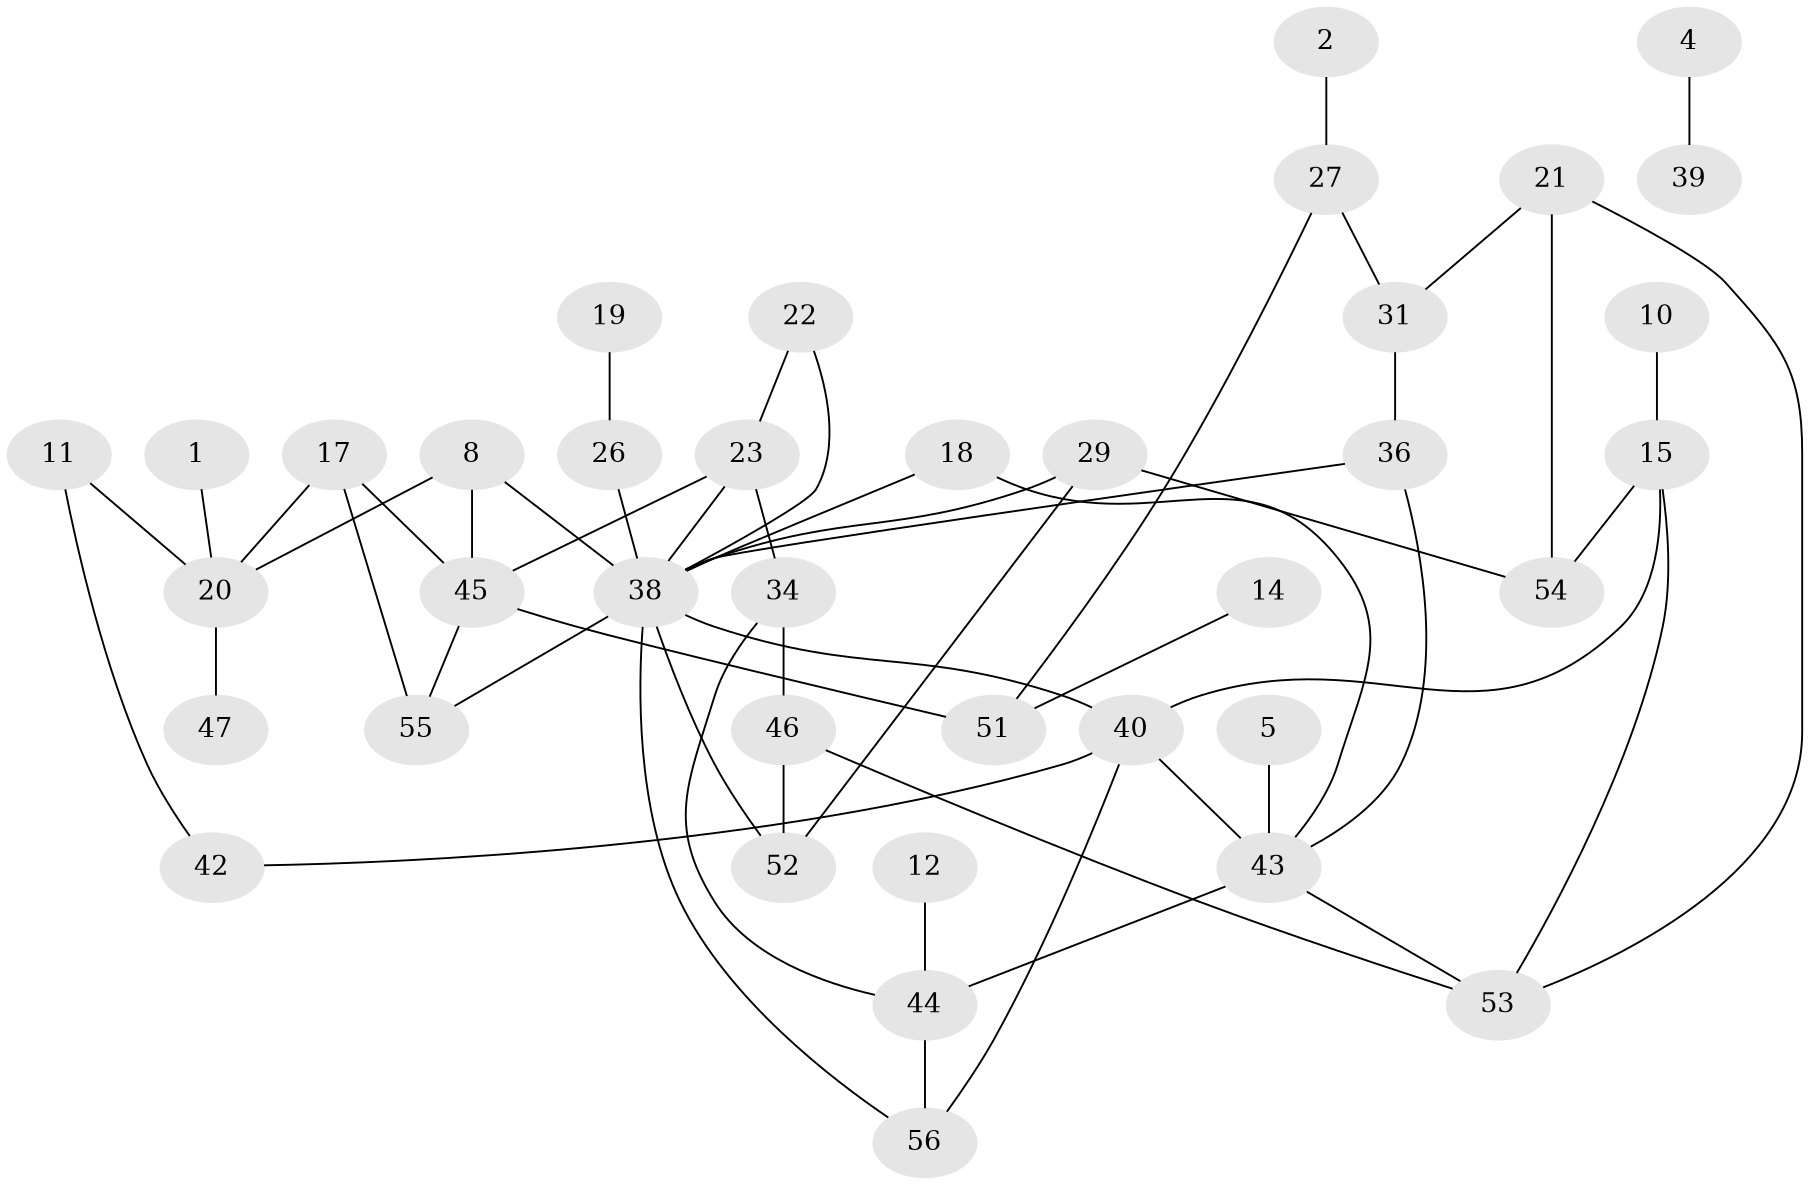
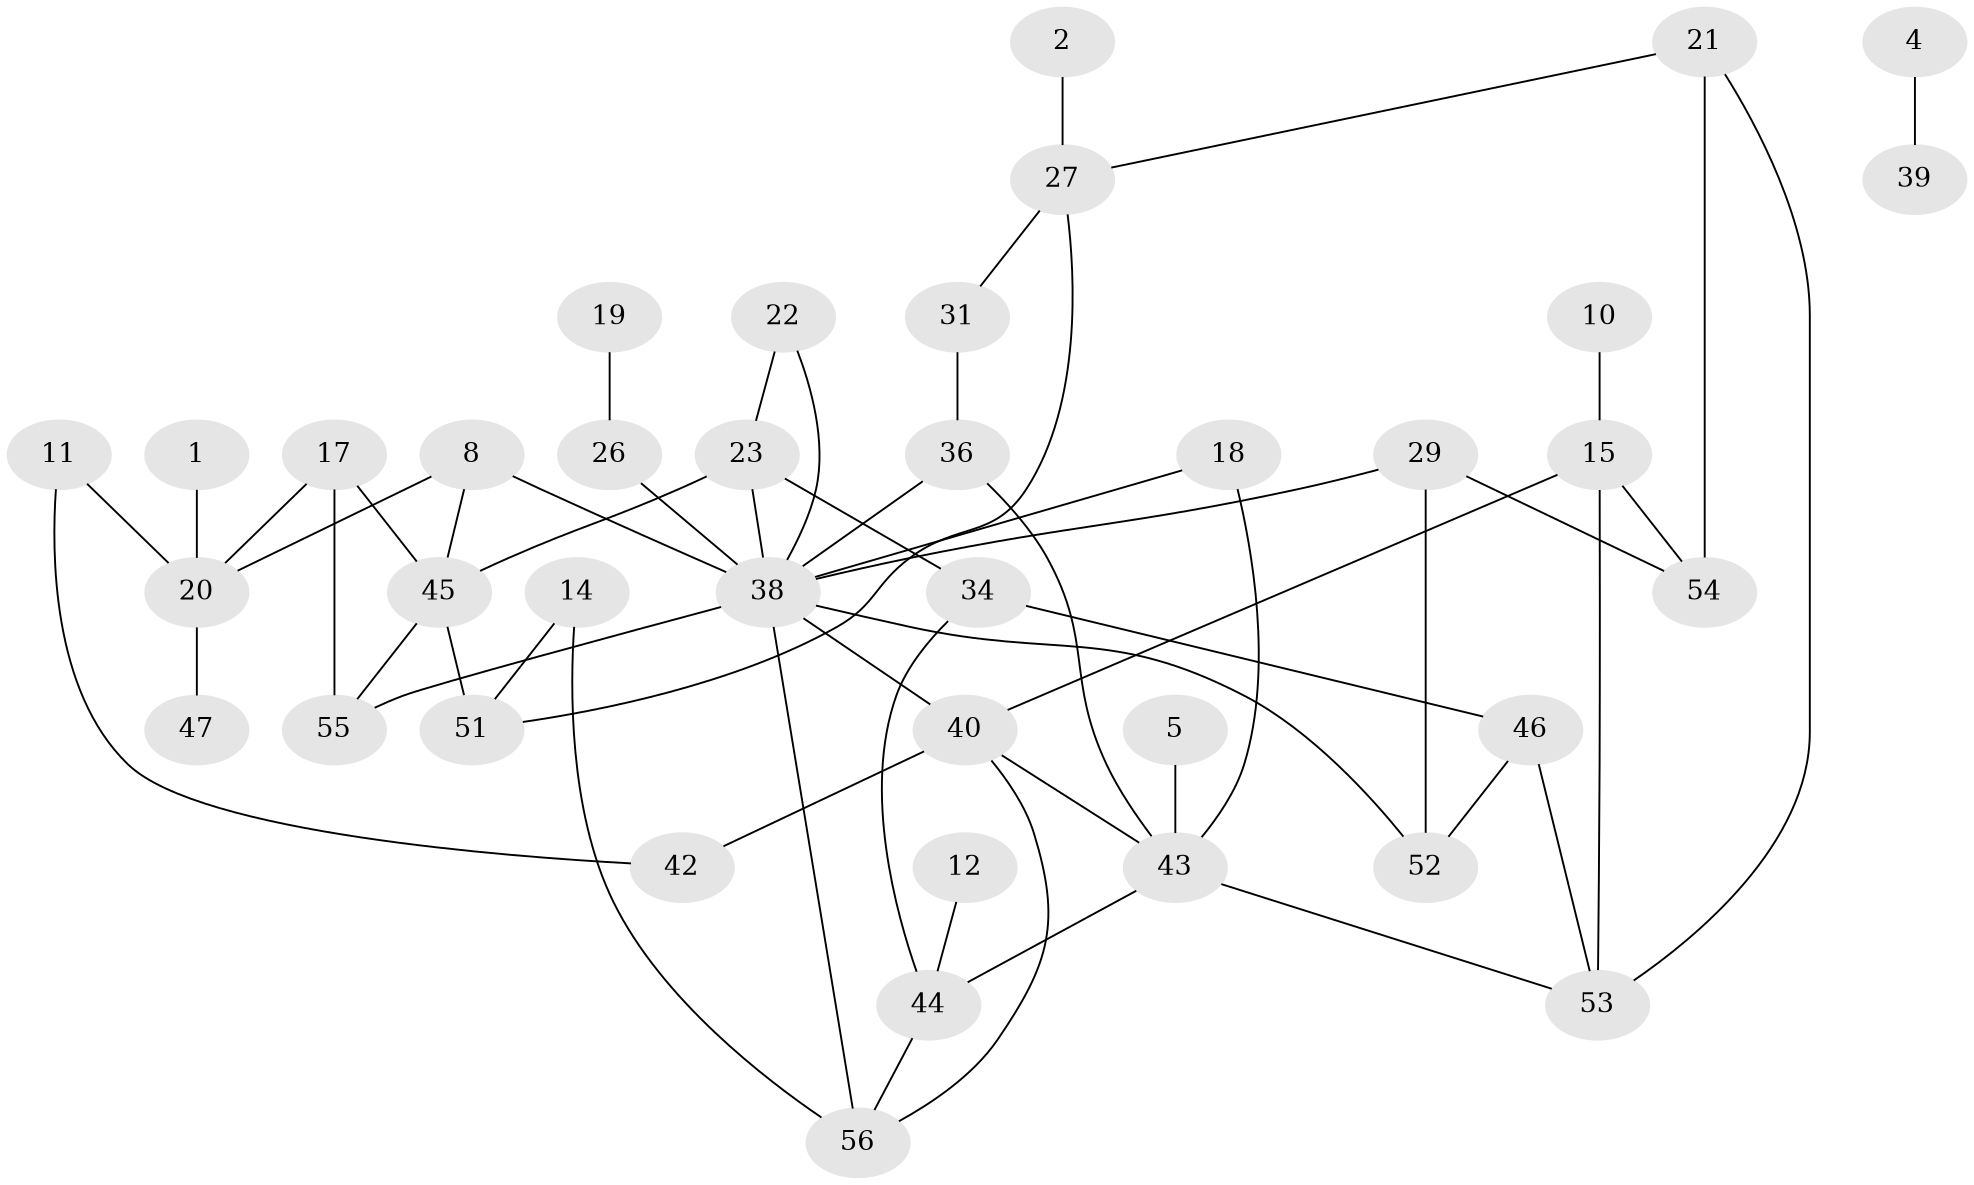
(1473, 249) -> (1384, 111)
none -> (619, 911)
